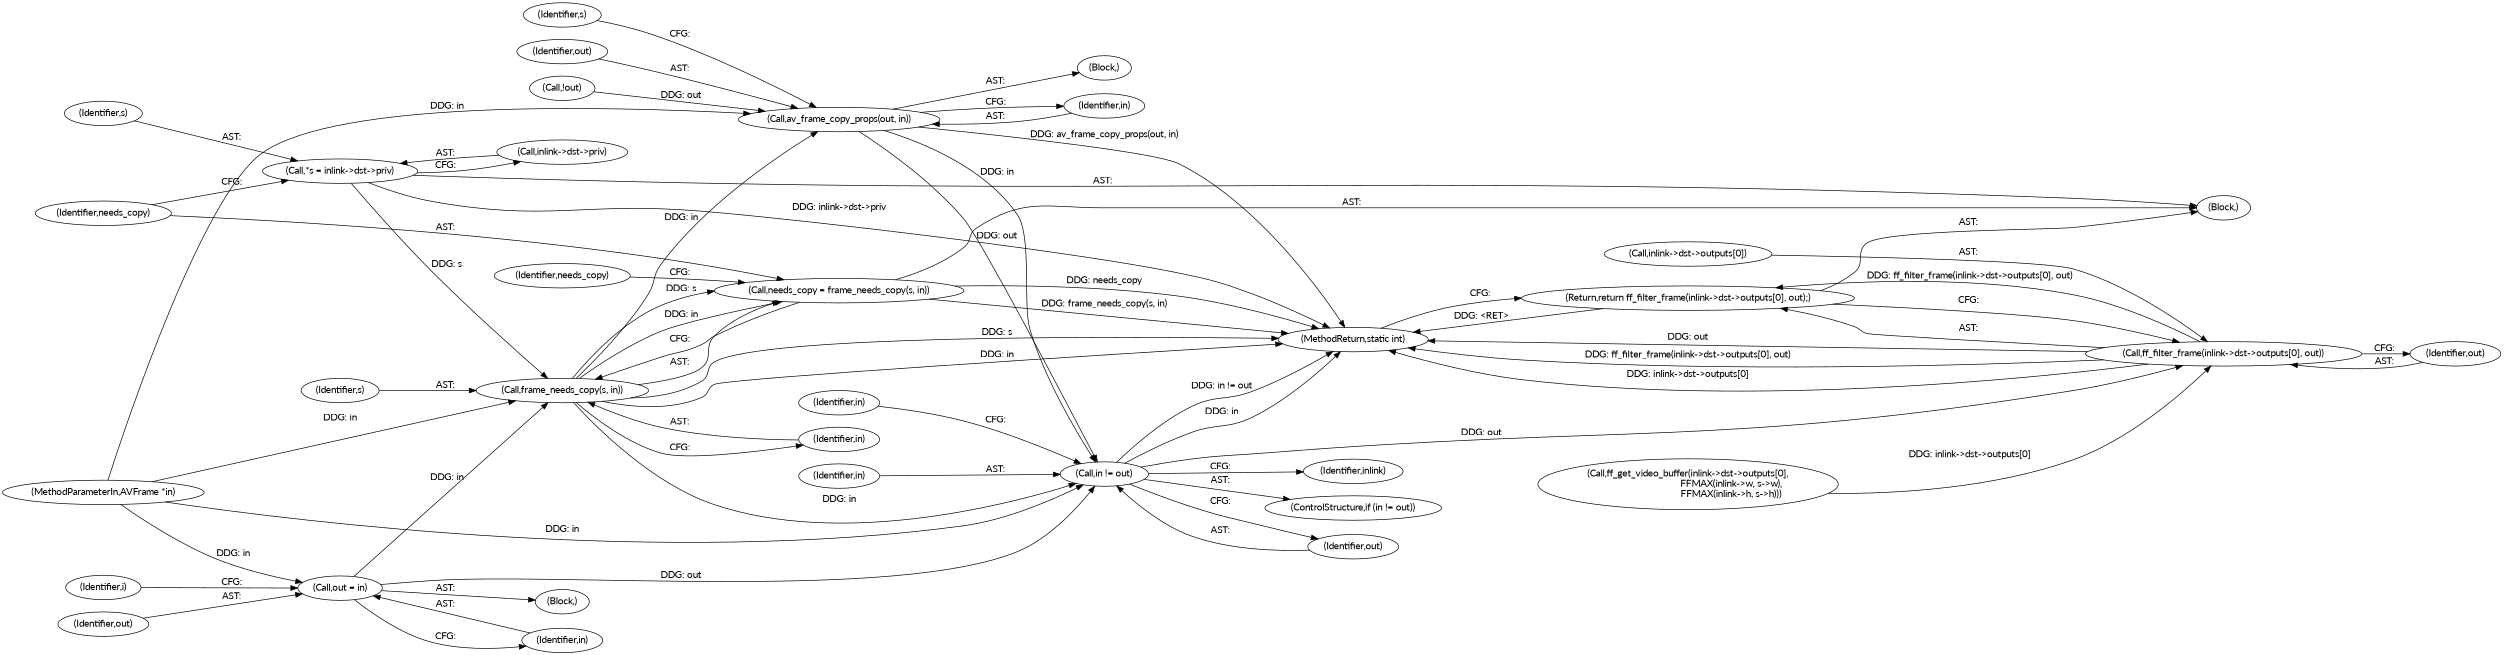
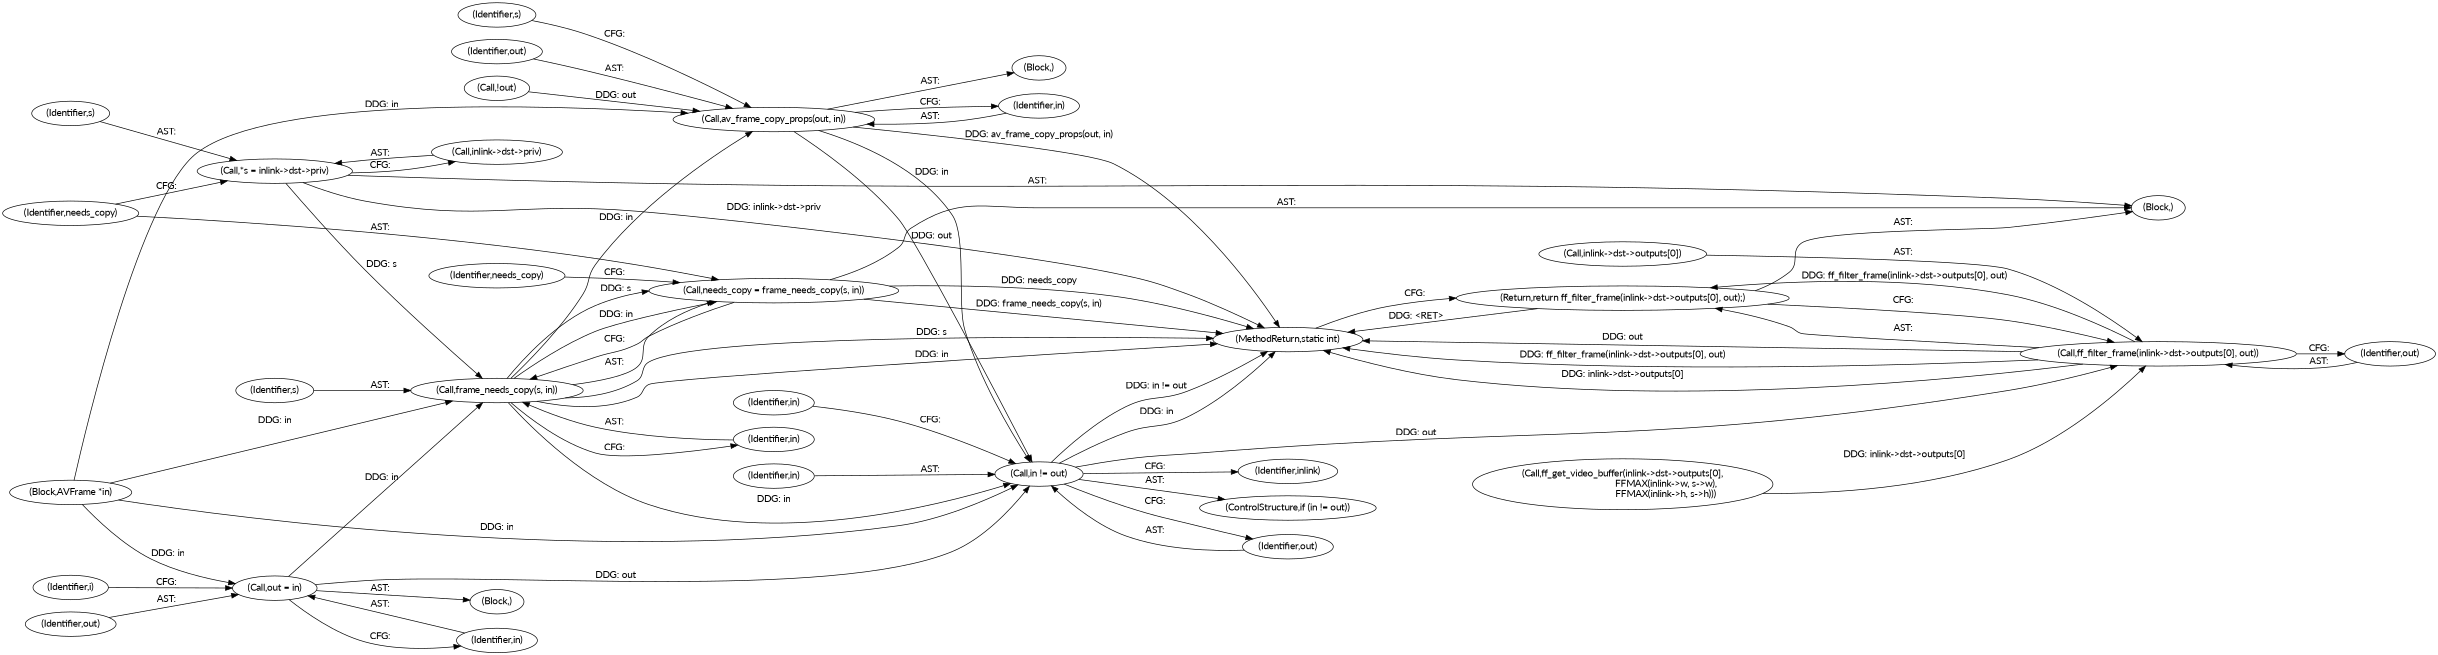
(103, 492) -> (71, 492)
